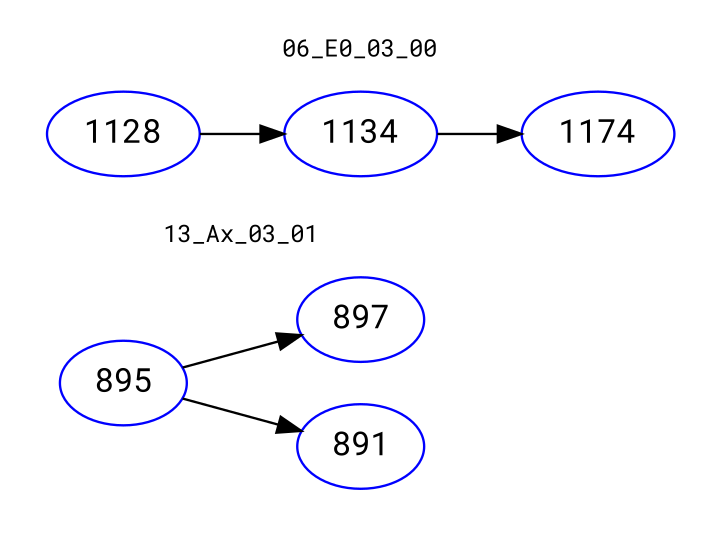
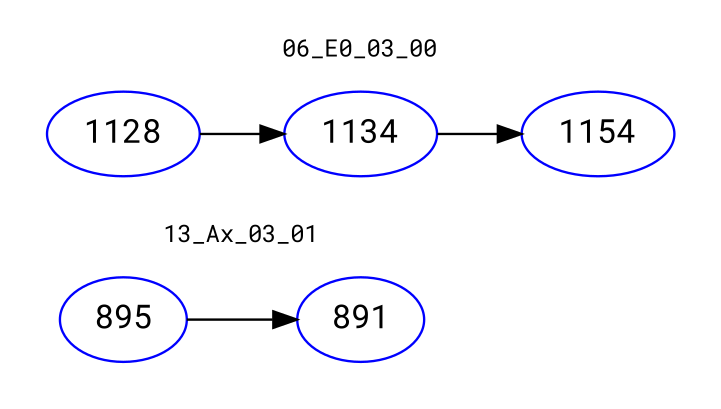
(598, 134) -> (598, 134)
(361, 320) -> none
